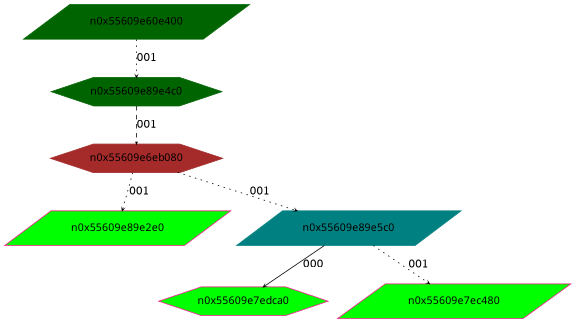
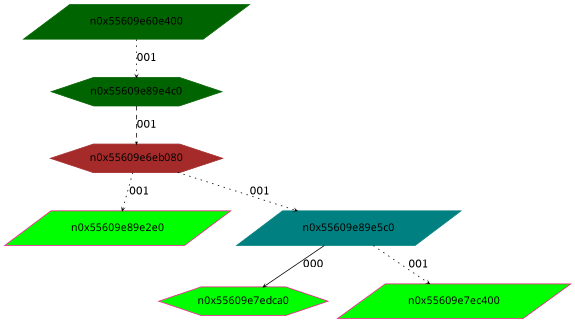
(454, 301) -> (454, 301)
